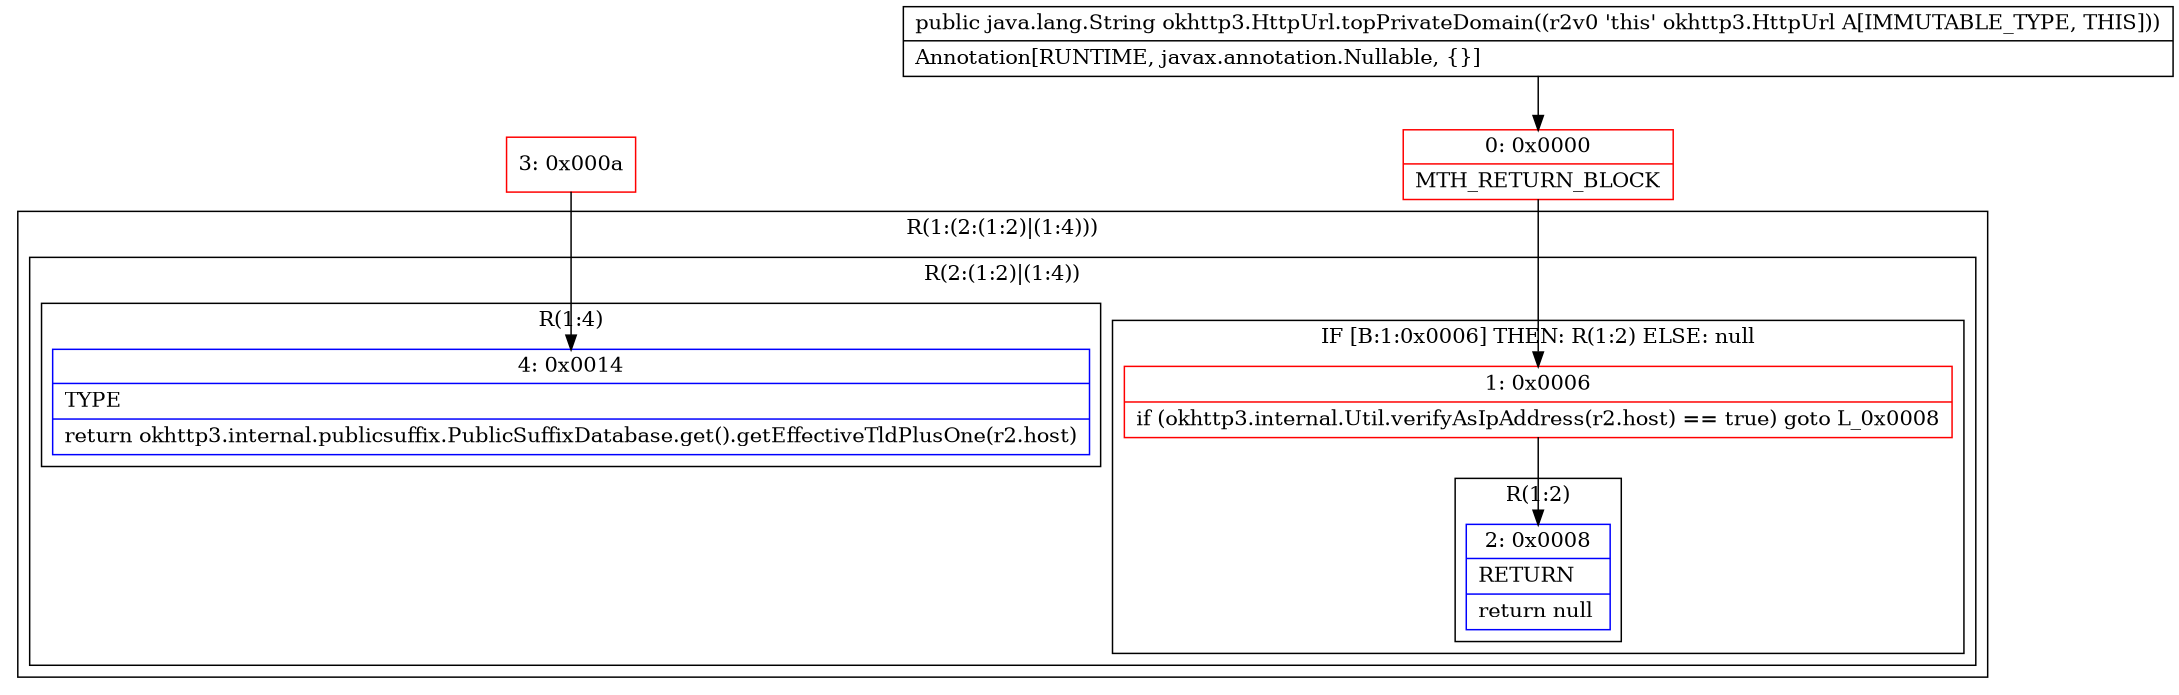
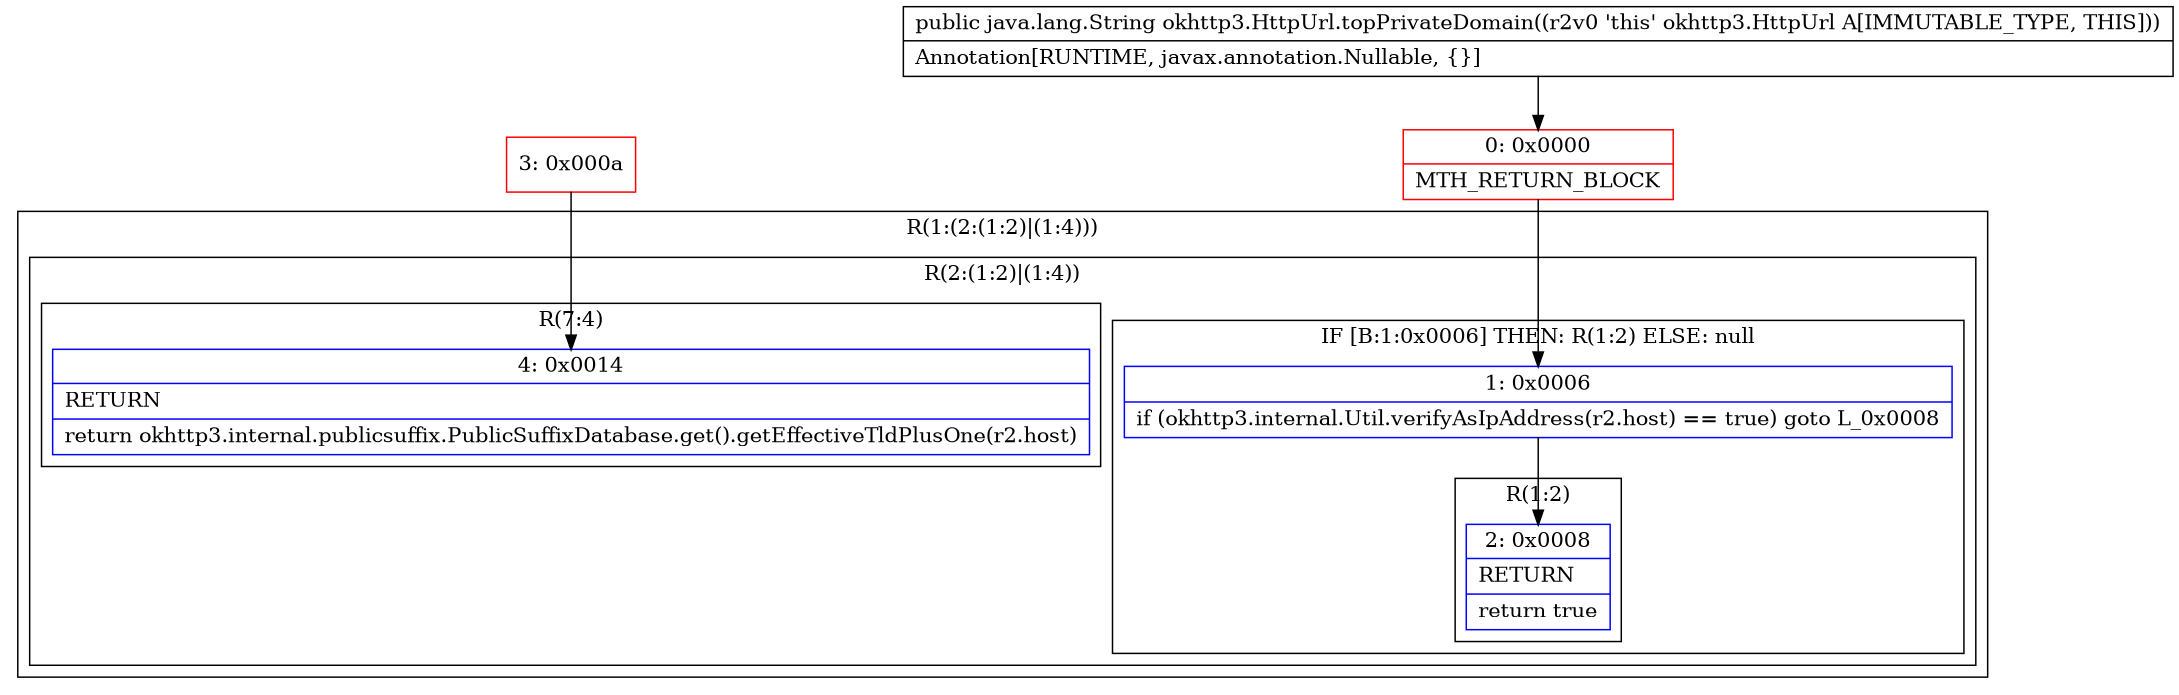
(571, 320) -> (571, 320)
(93, 400) -> (113, 400)
(1538, 402) -> (1538, 402)
(1536, 611) -> (1538, 611)
